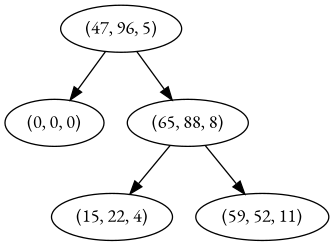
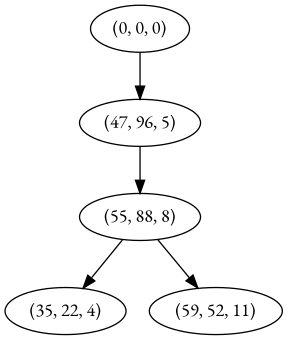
(92, 70) -> (140, 69)
(188, 123) -> (140, 217)
(112, 217) -> (66, 311)
